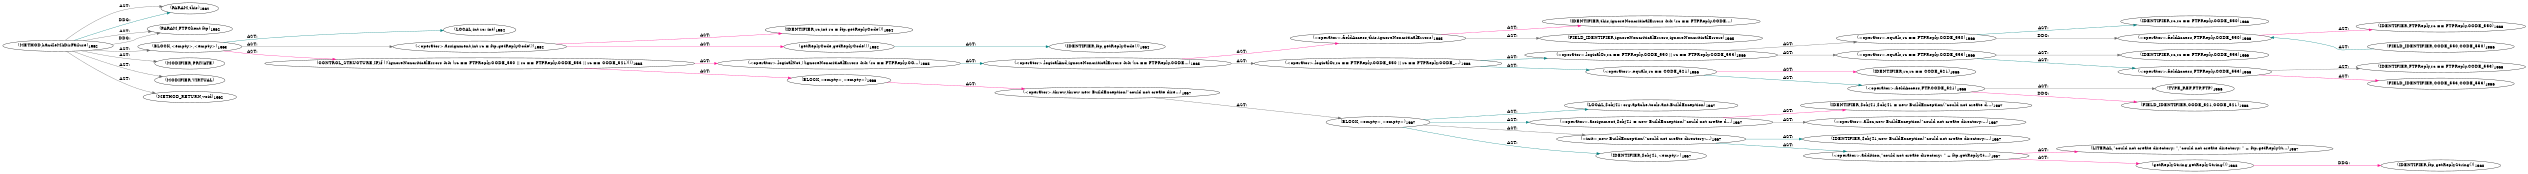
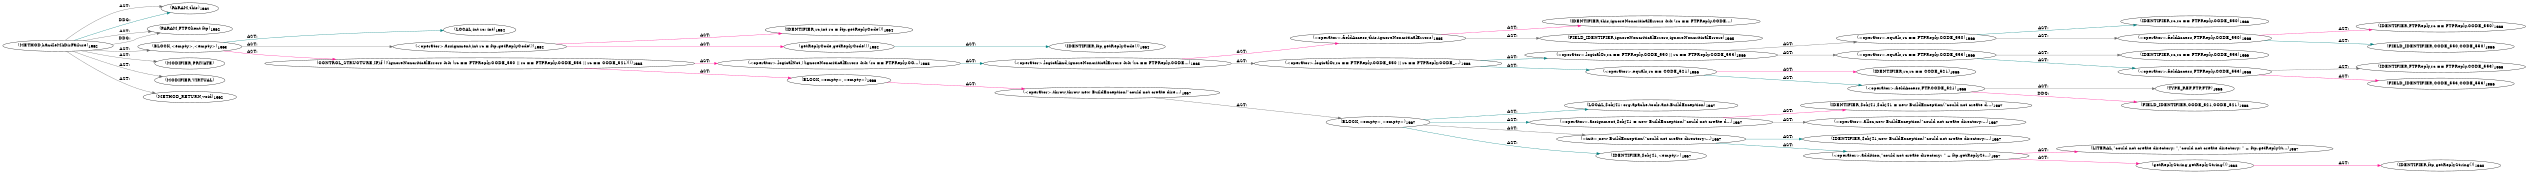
(2044, 36) -> (2044, 36)
(2324, 44) -> (2317, 42)
(2345, 163) -> (2345, 163)
